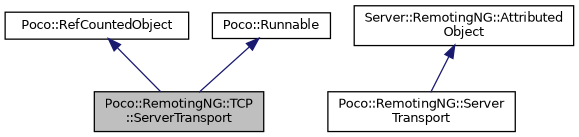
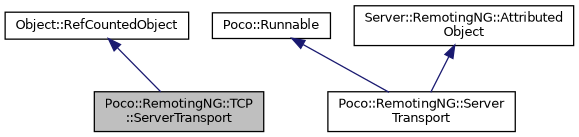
(97, 26) -> (97, 26)
(224, 70) -> (346, 68)
